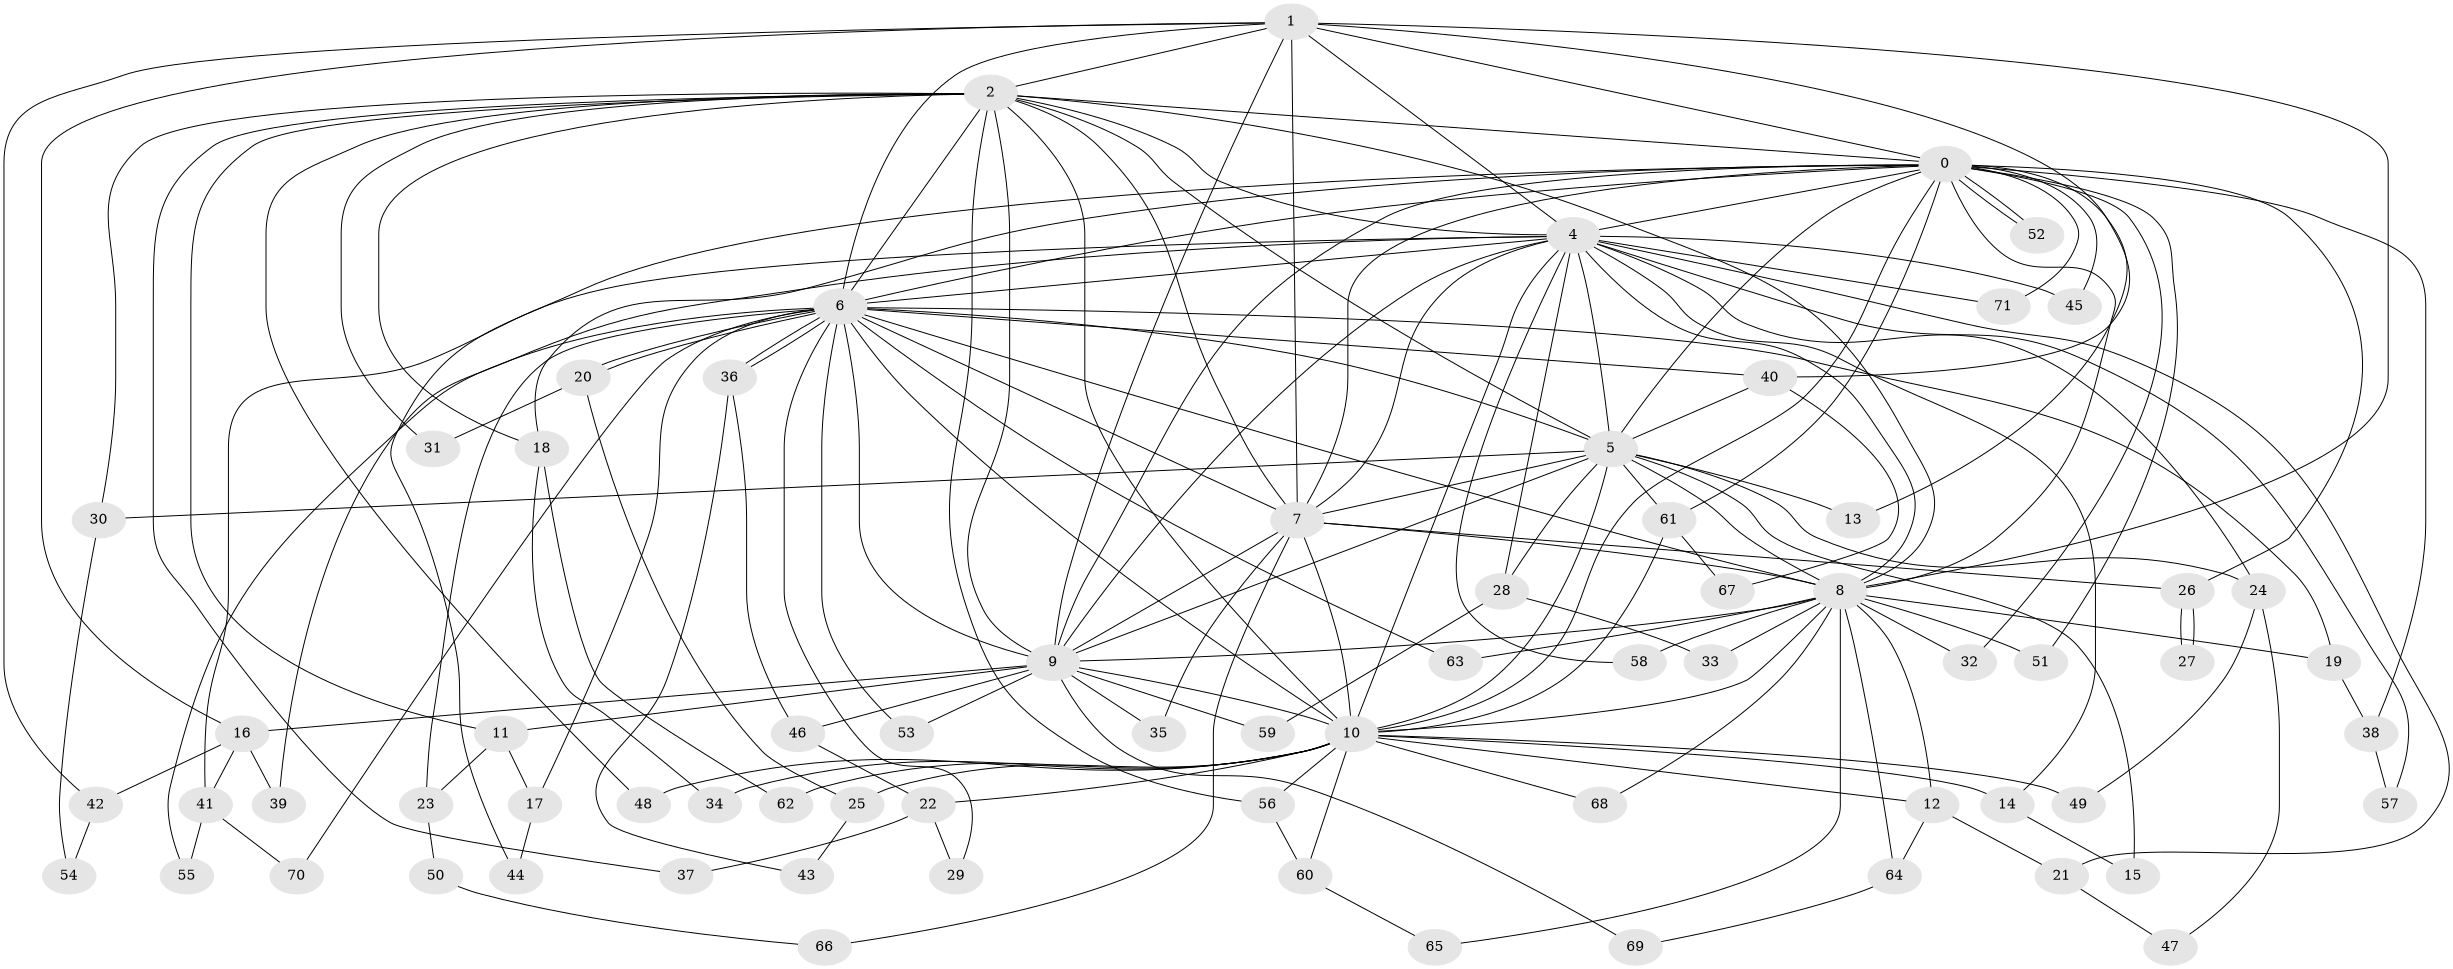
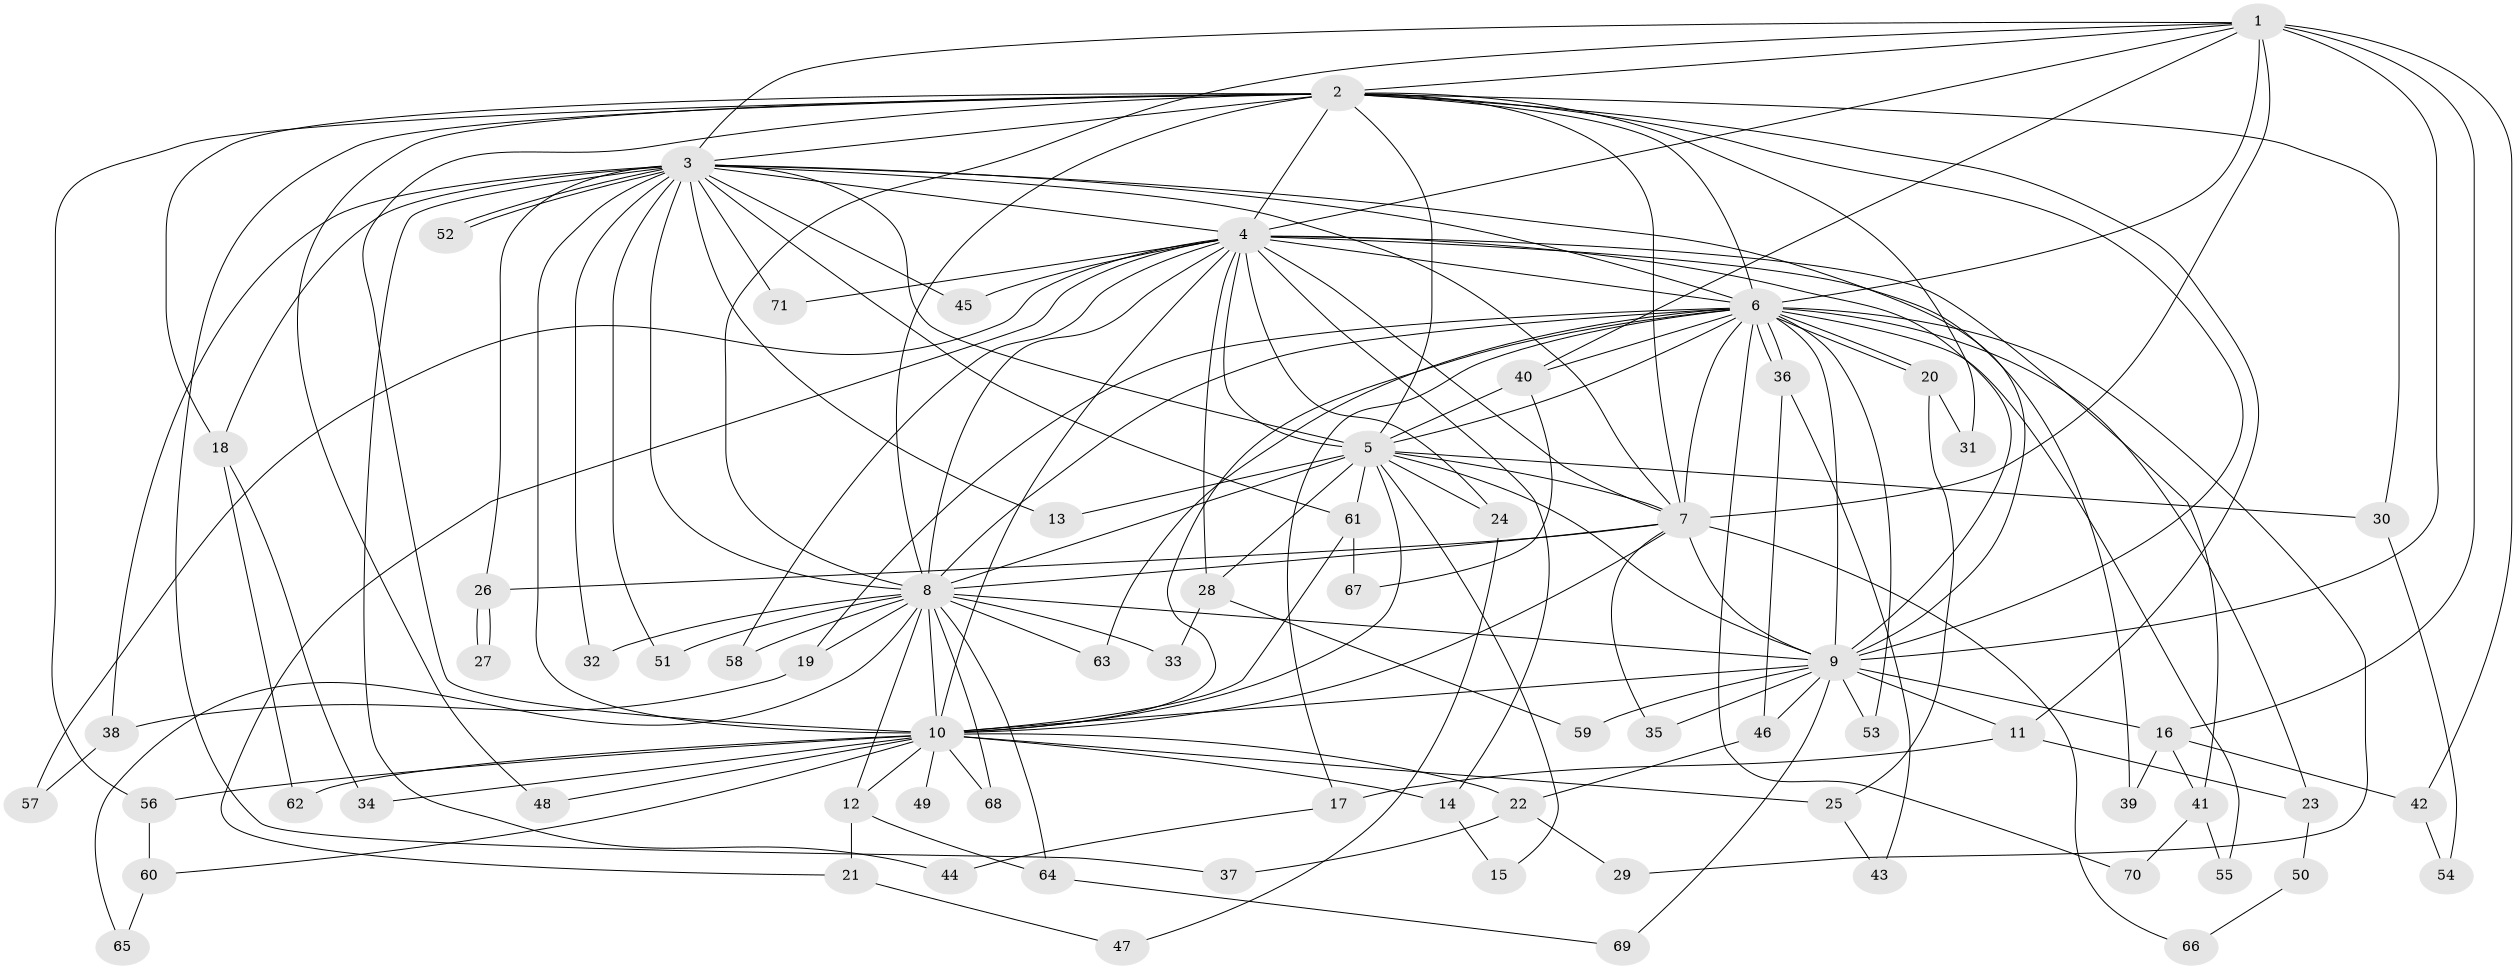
(1945, 164) -> (688, 164)
(2194, 715) -> none
